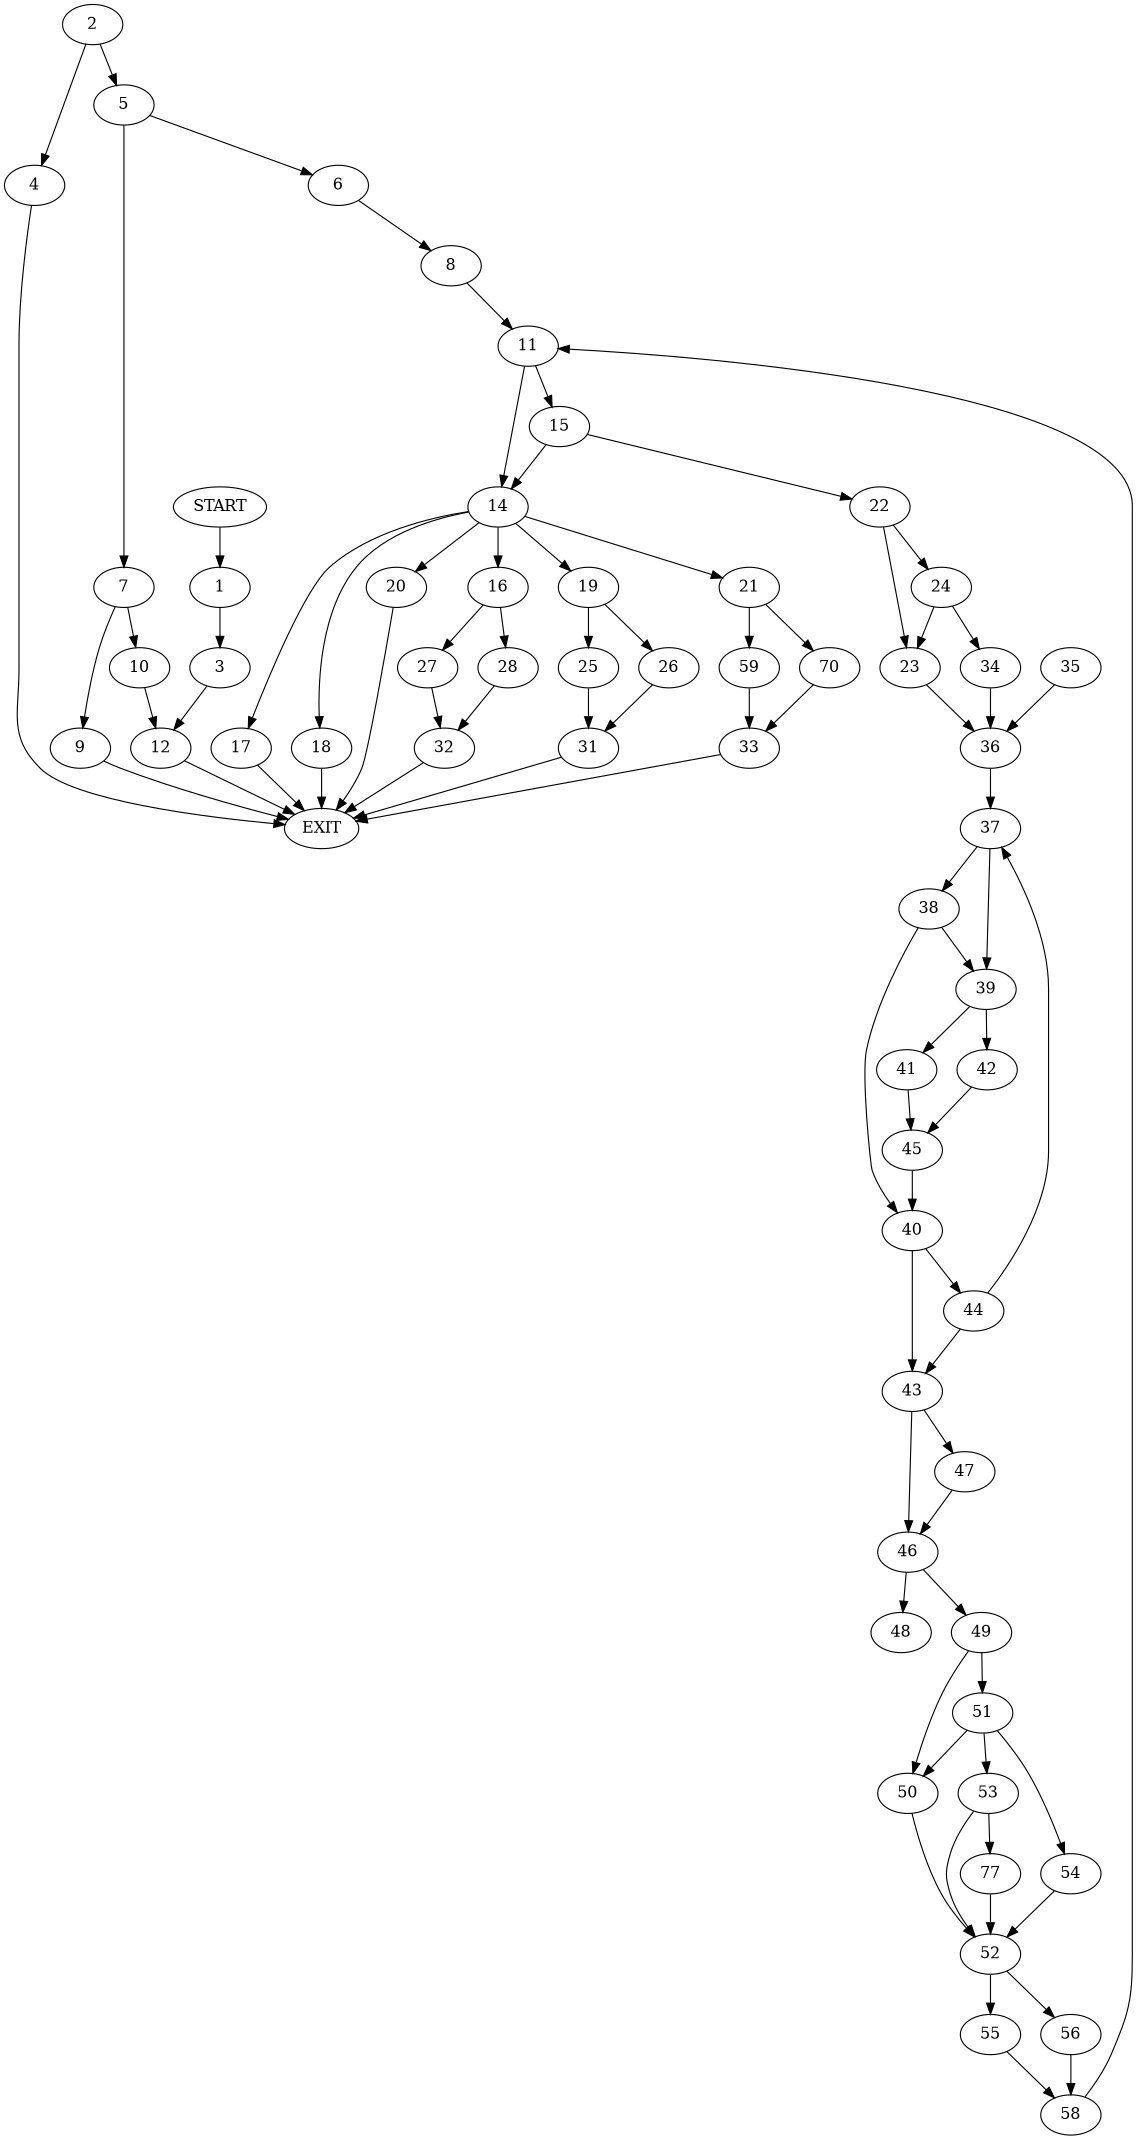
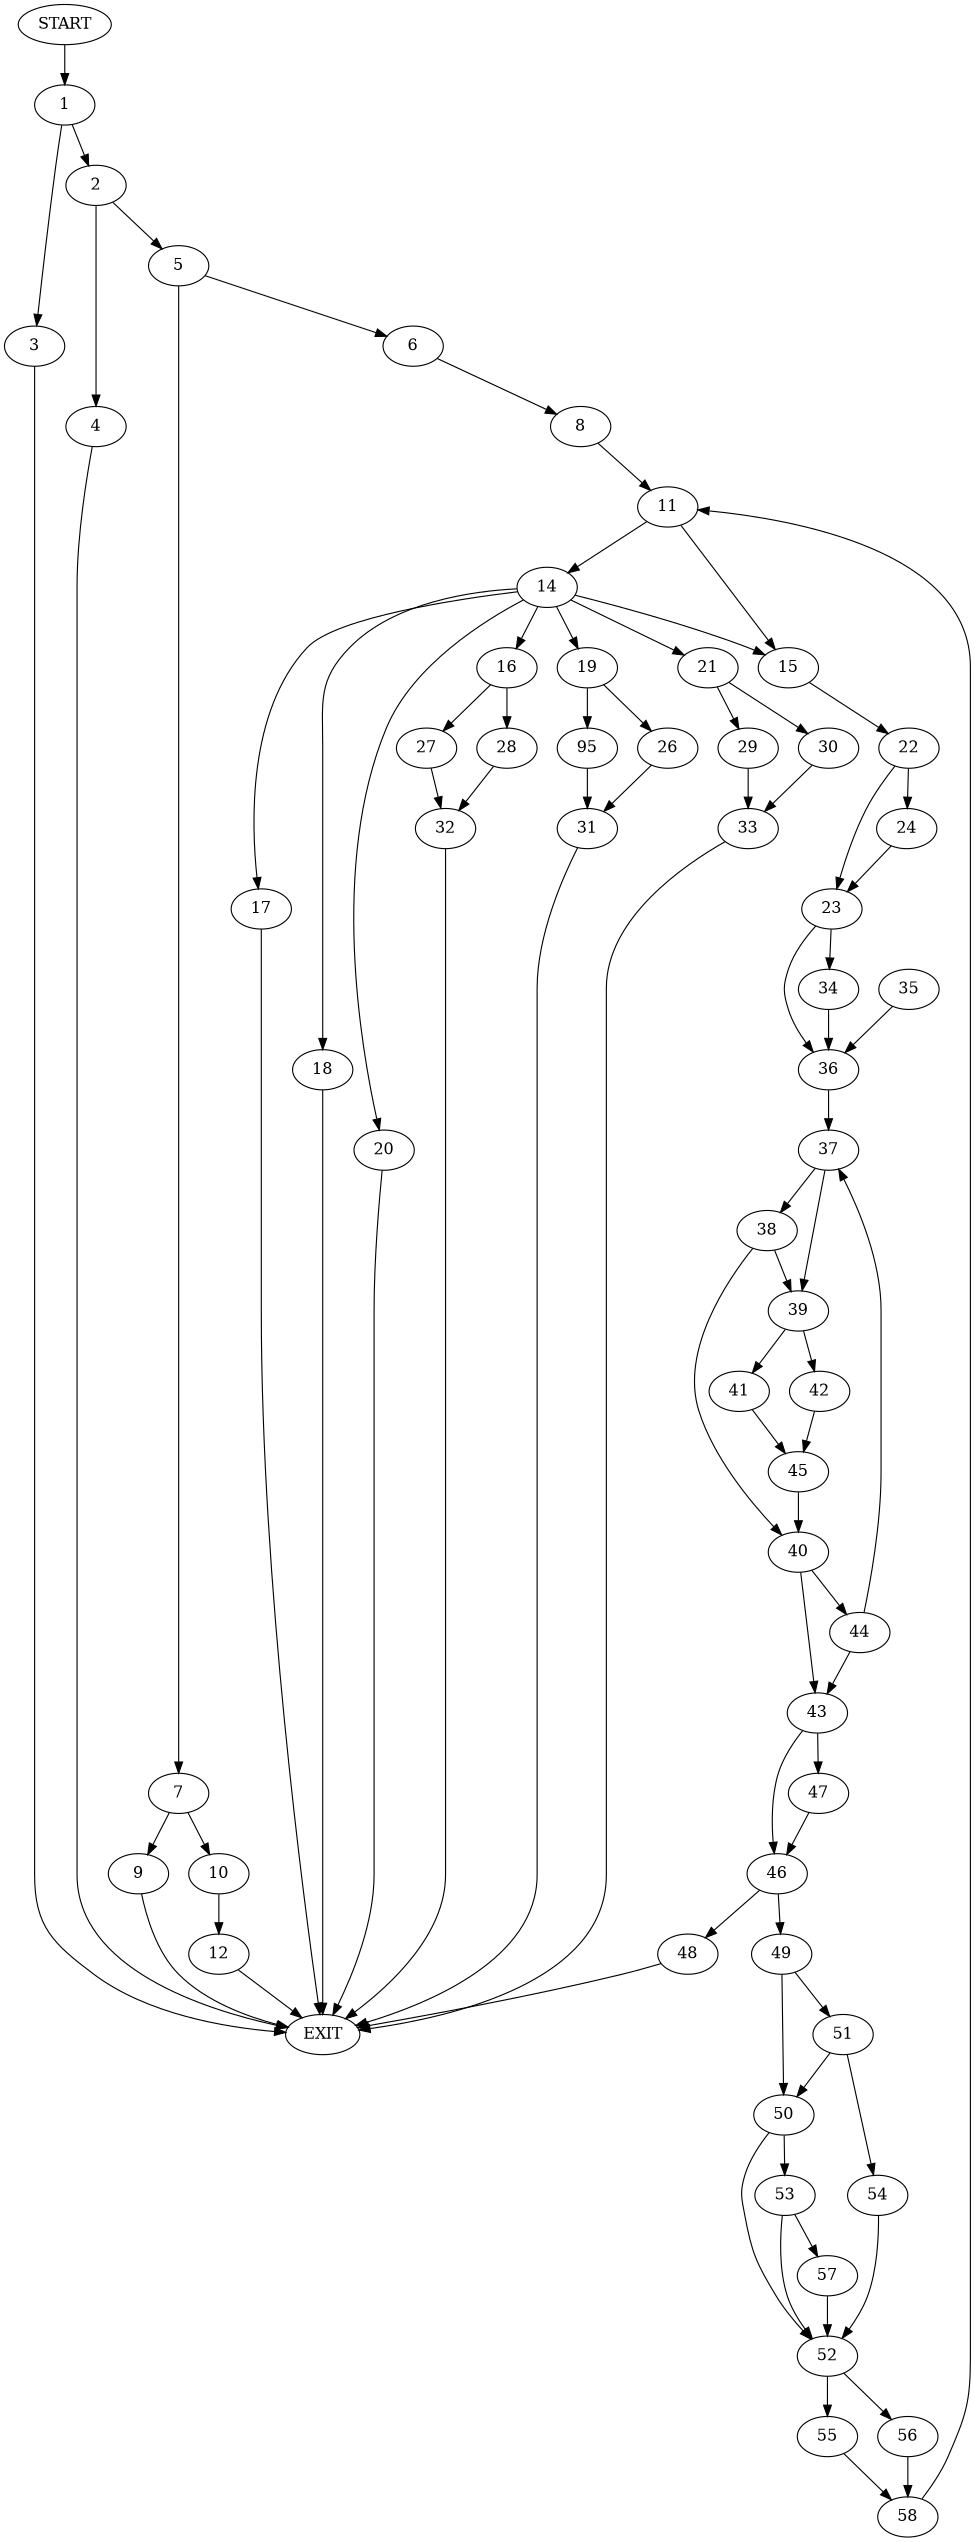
none -> (78, 140)
(532, 462) -> (666, 620)
(963, 623) -> (830, 944)
(588, 668) -> (587, 748)
(749, 668) -> (748, 748)
(830, 668) -> (829, 748)
(194, 703) -> (35, 1277)
(985, 1748) -> (784, 2150)
(990, 1874) -> (827, 2276)
none -> (516, 1998)
